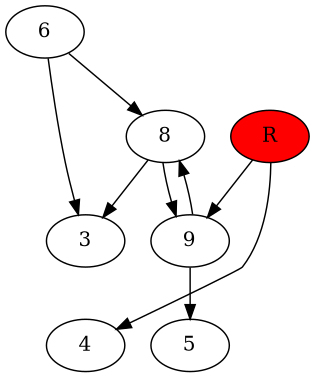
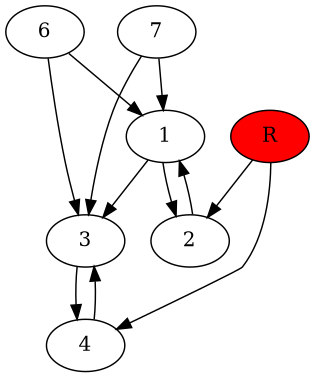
none -> (157, 32)
(165, 136) -> (165, 136)
(190, 241) -> (190, 241)
none -> (76, 286)
none -> (95, 300)
(190, 345) -> none
